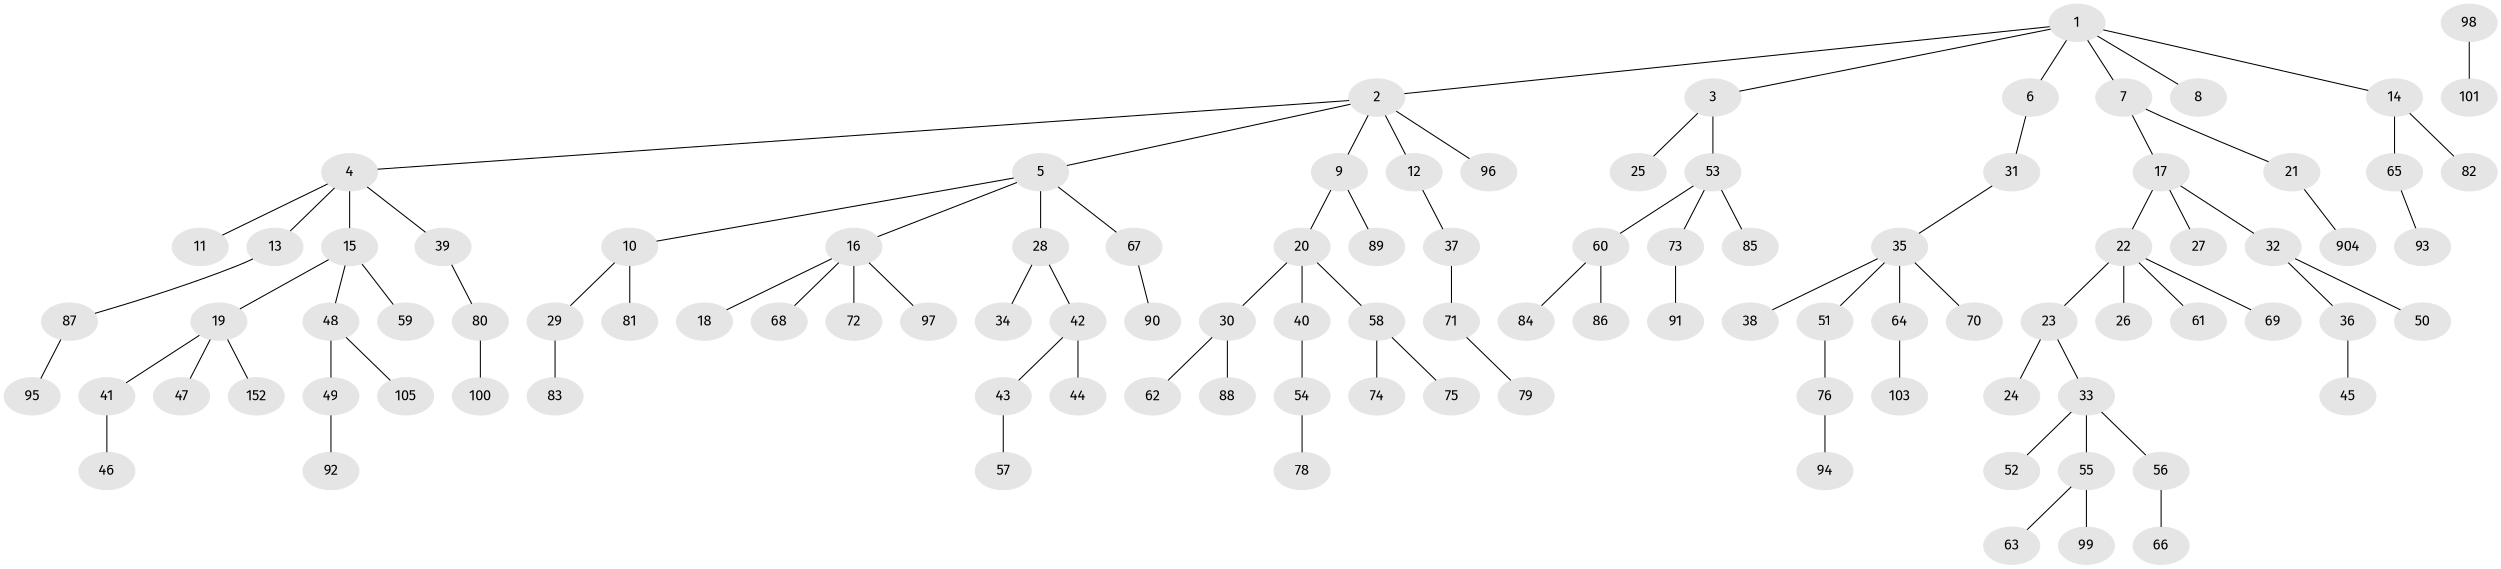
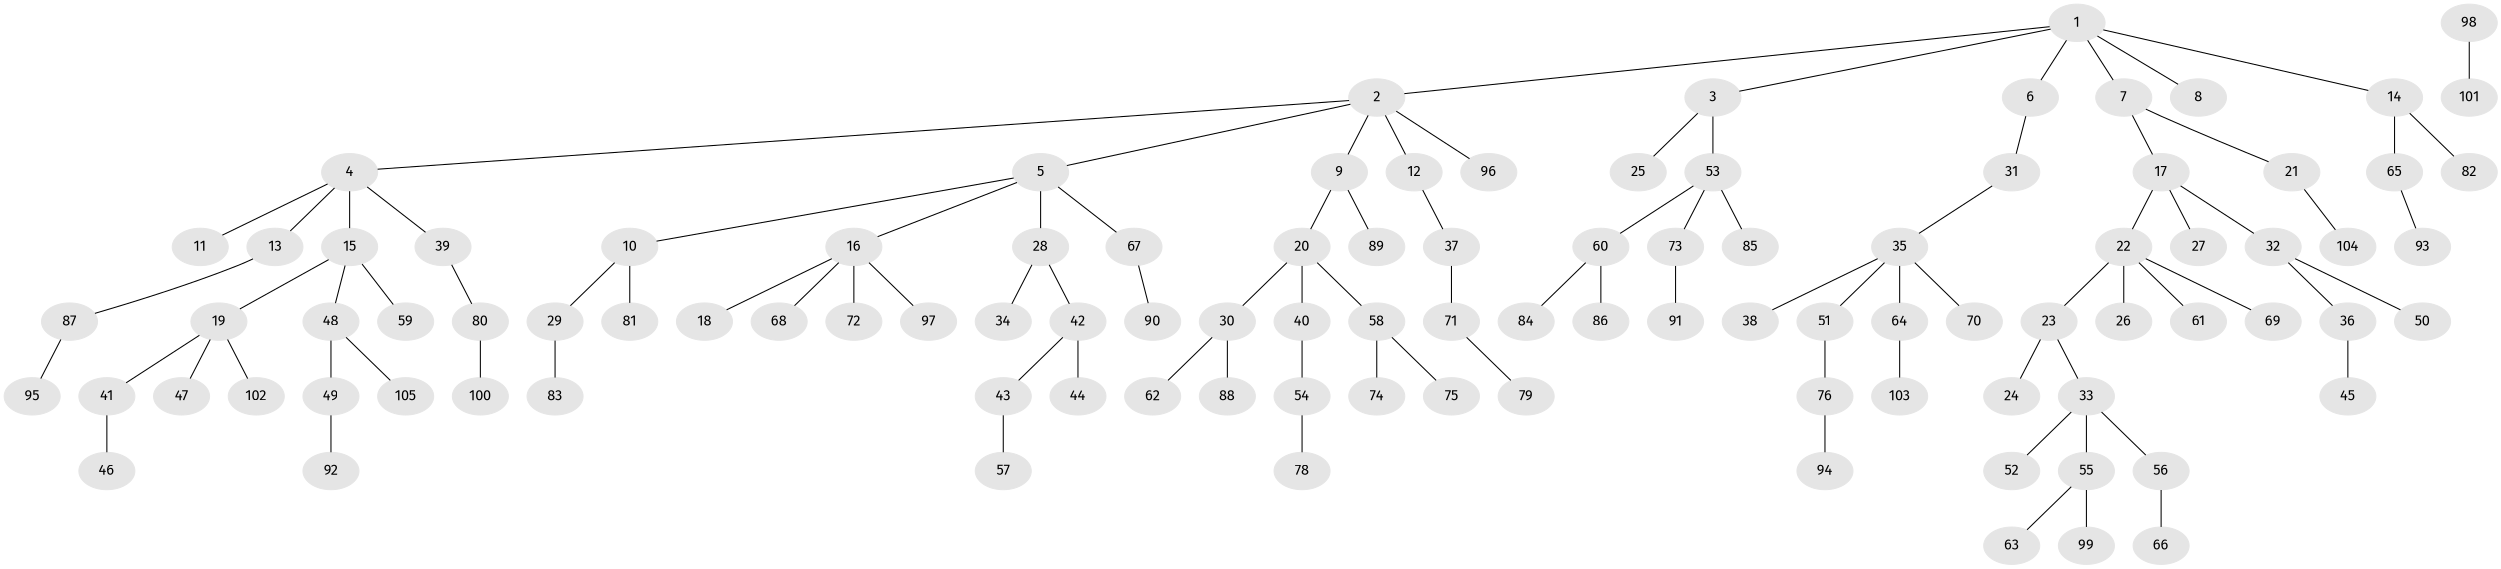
(2348, 247) -> (2348, 247)
(256, 396) -> (256, 396)
